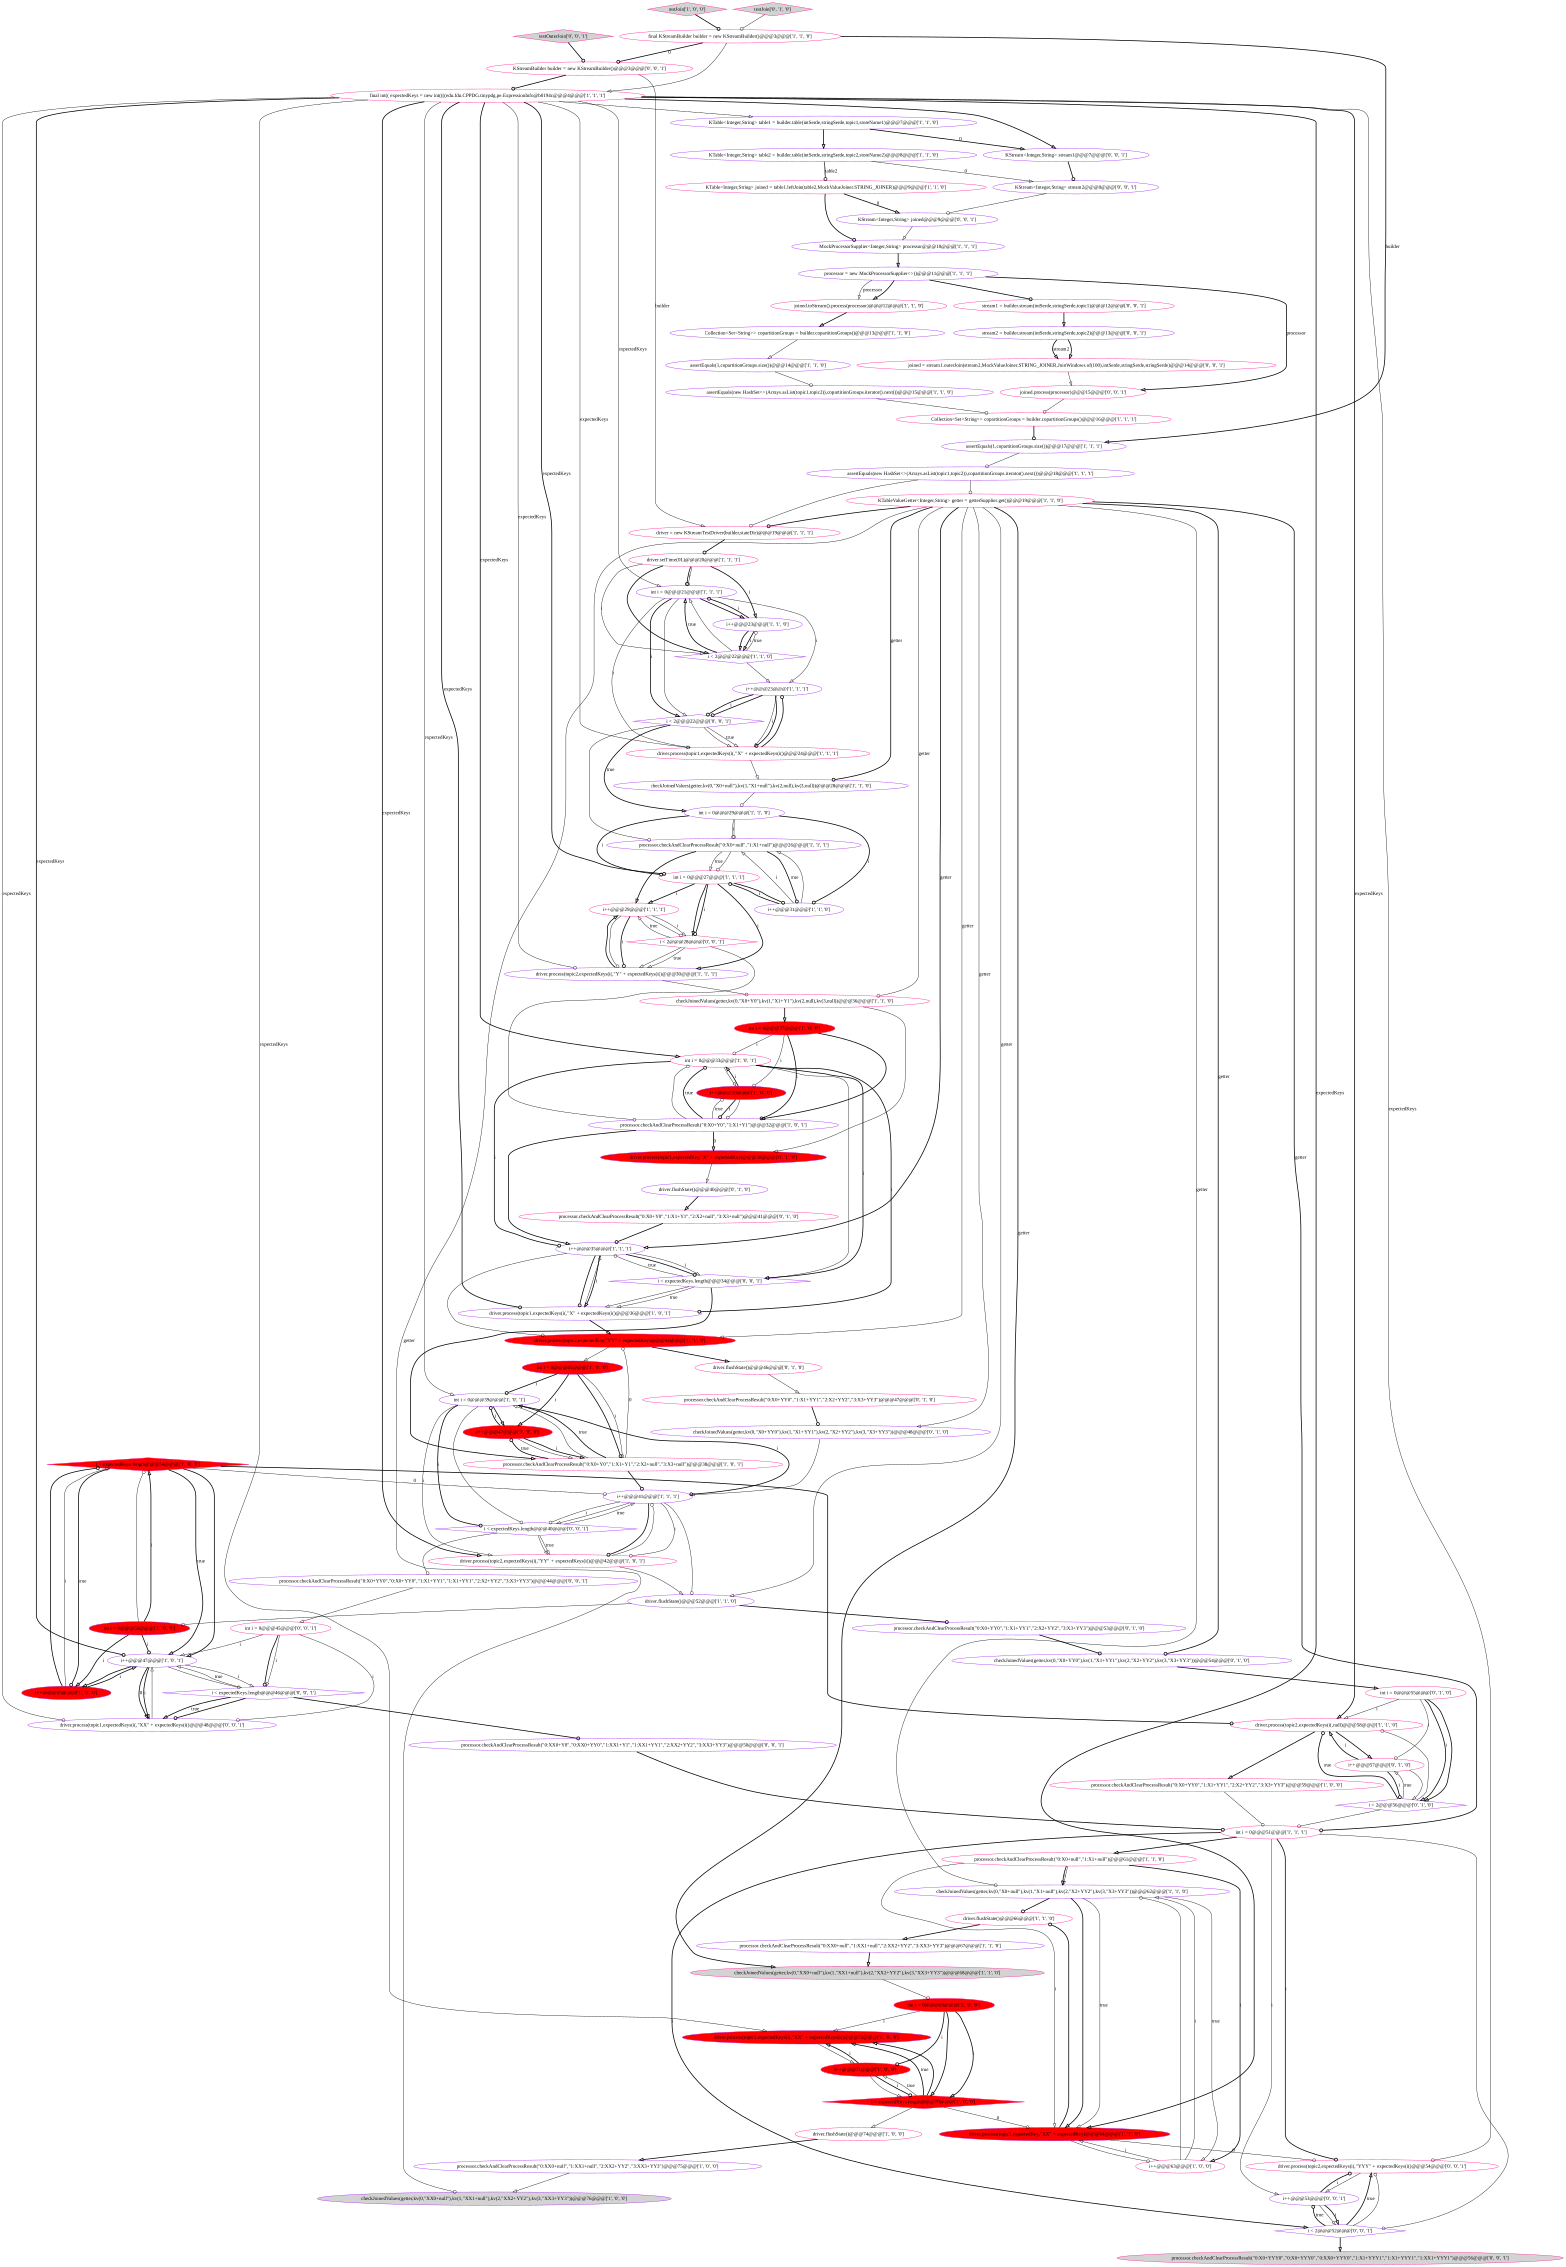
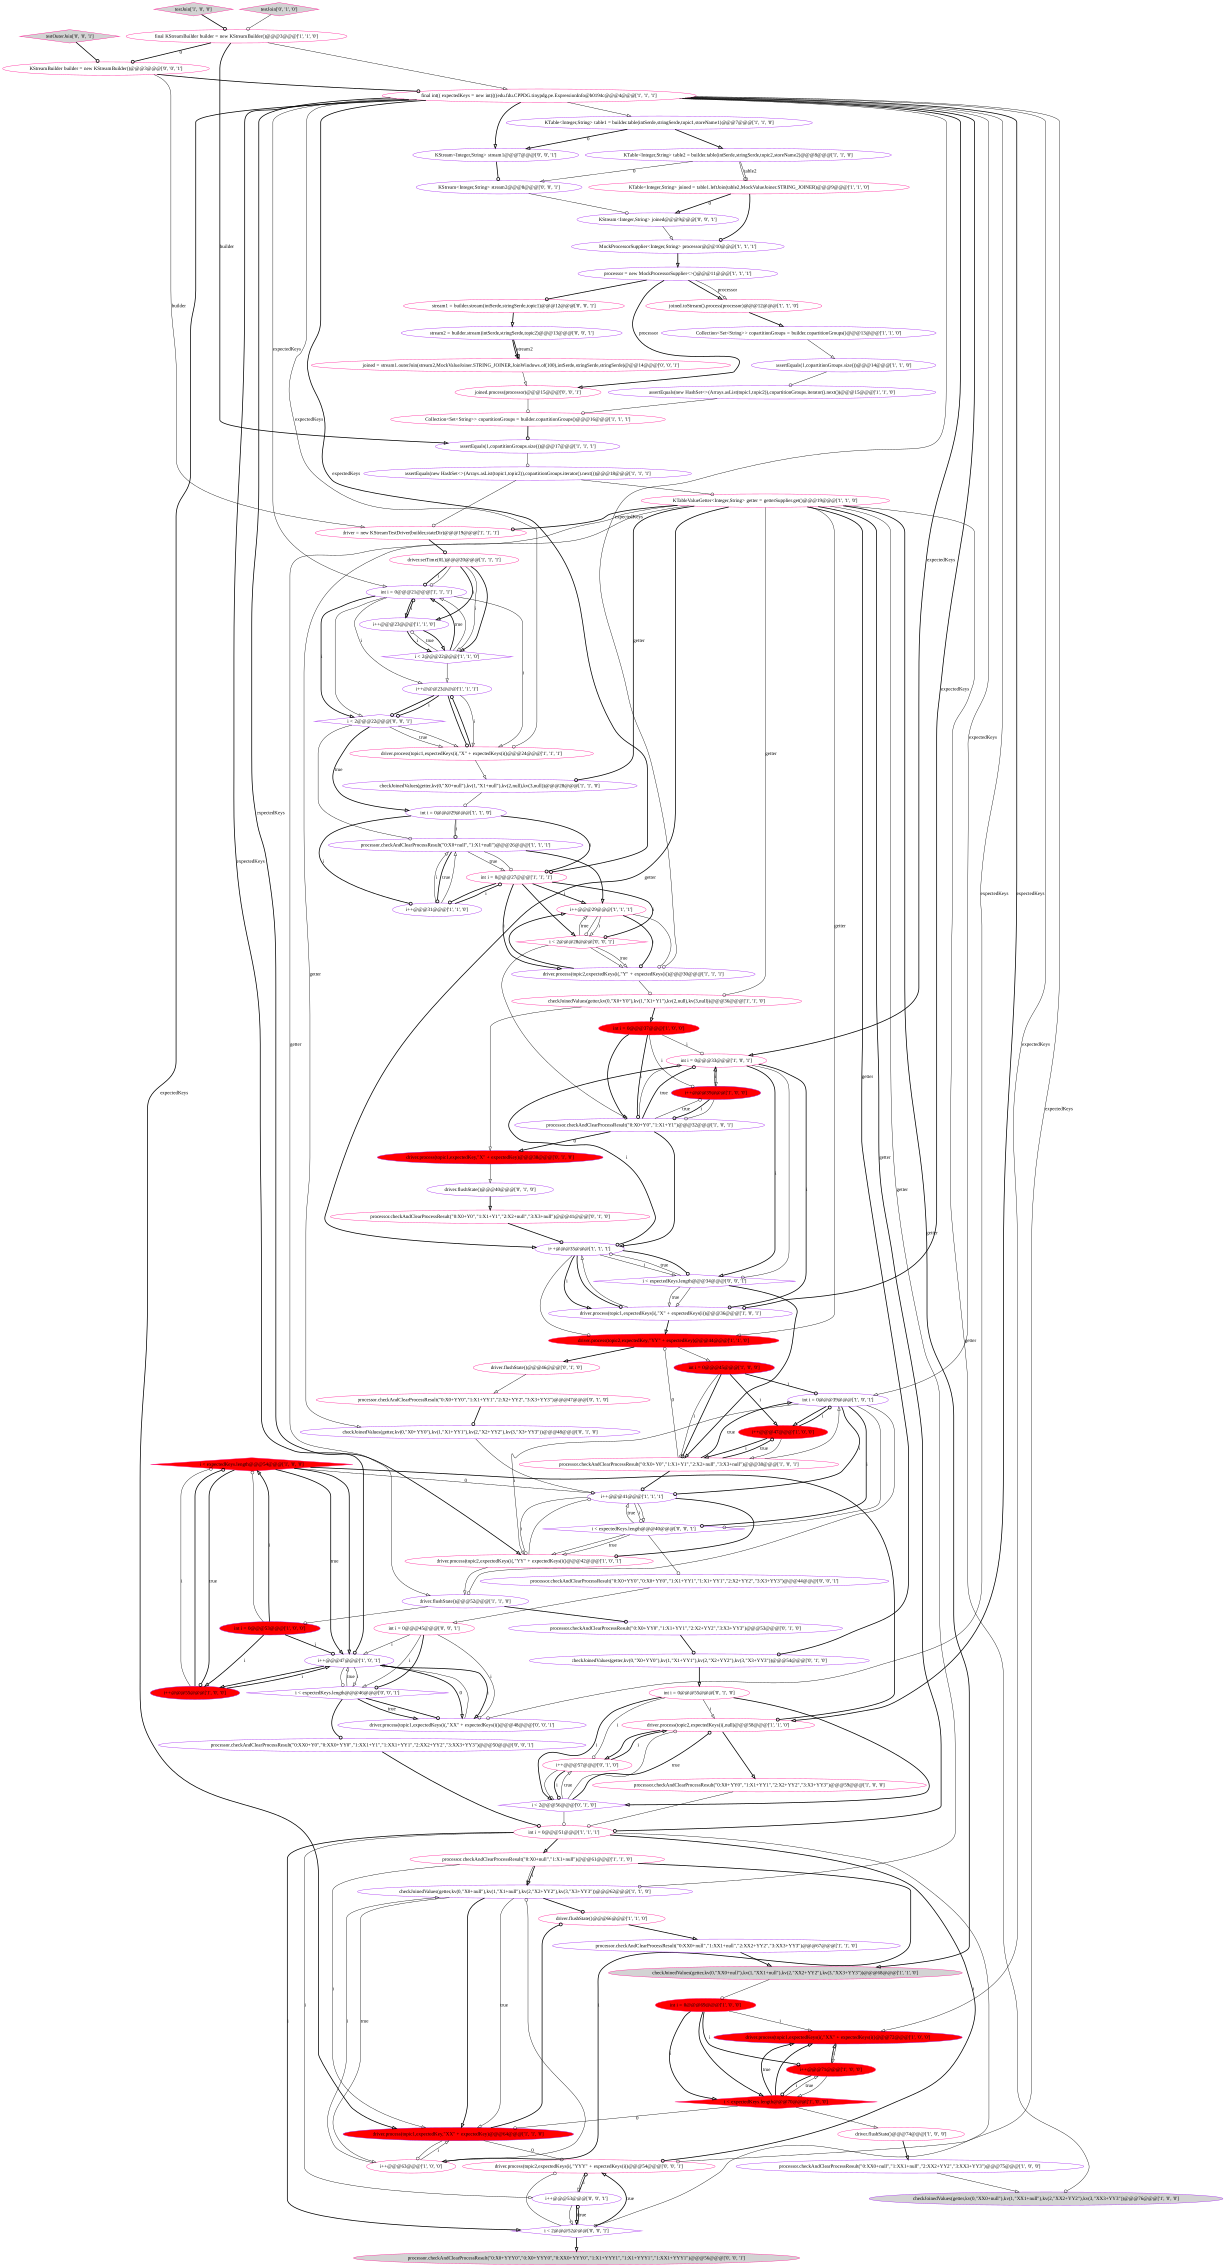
(689, 1543) -> (733, 1553)
